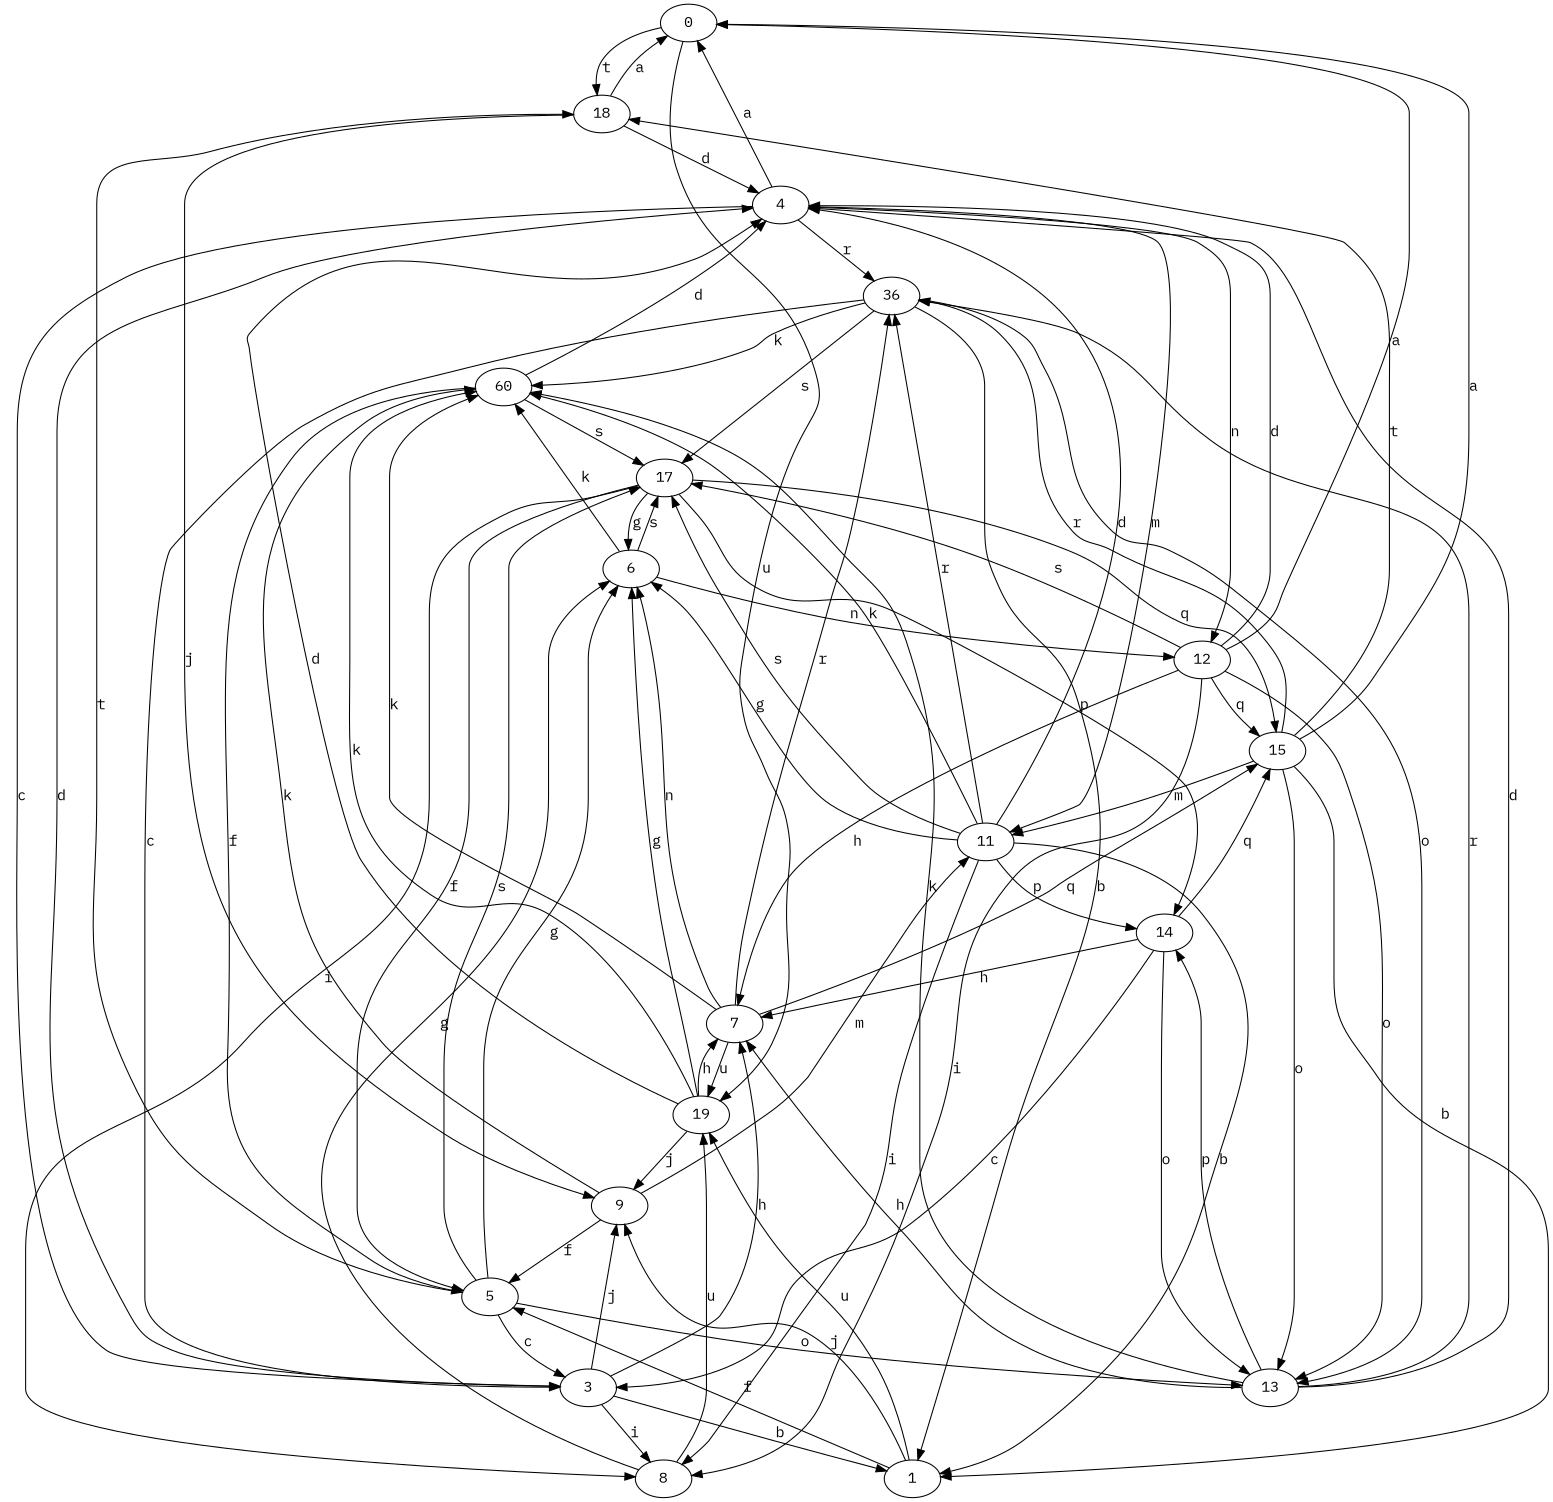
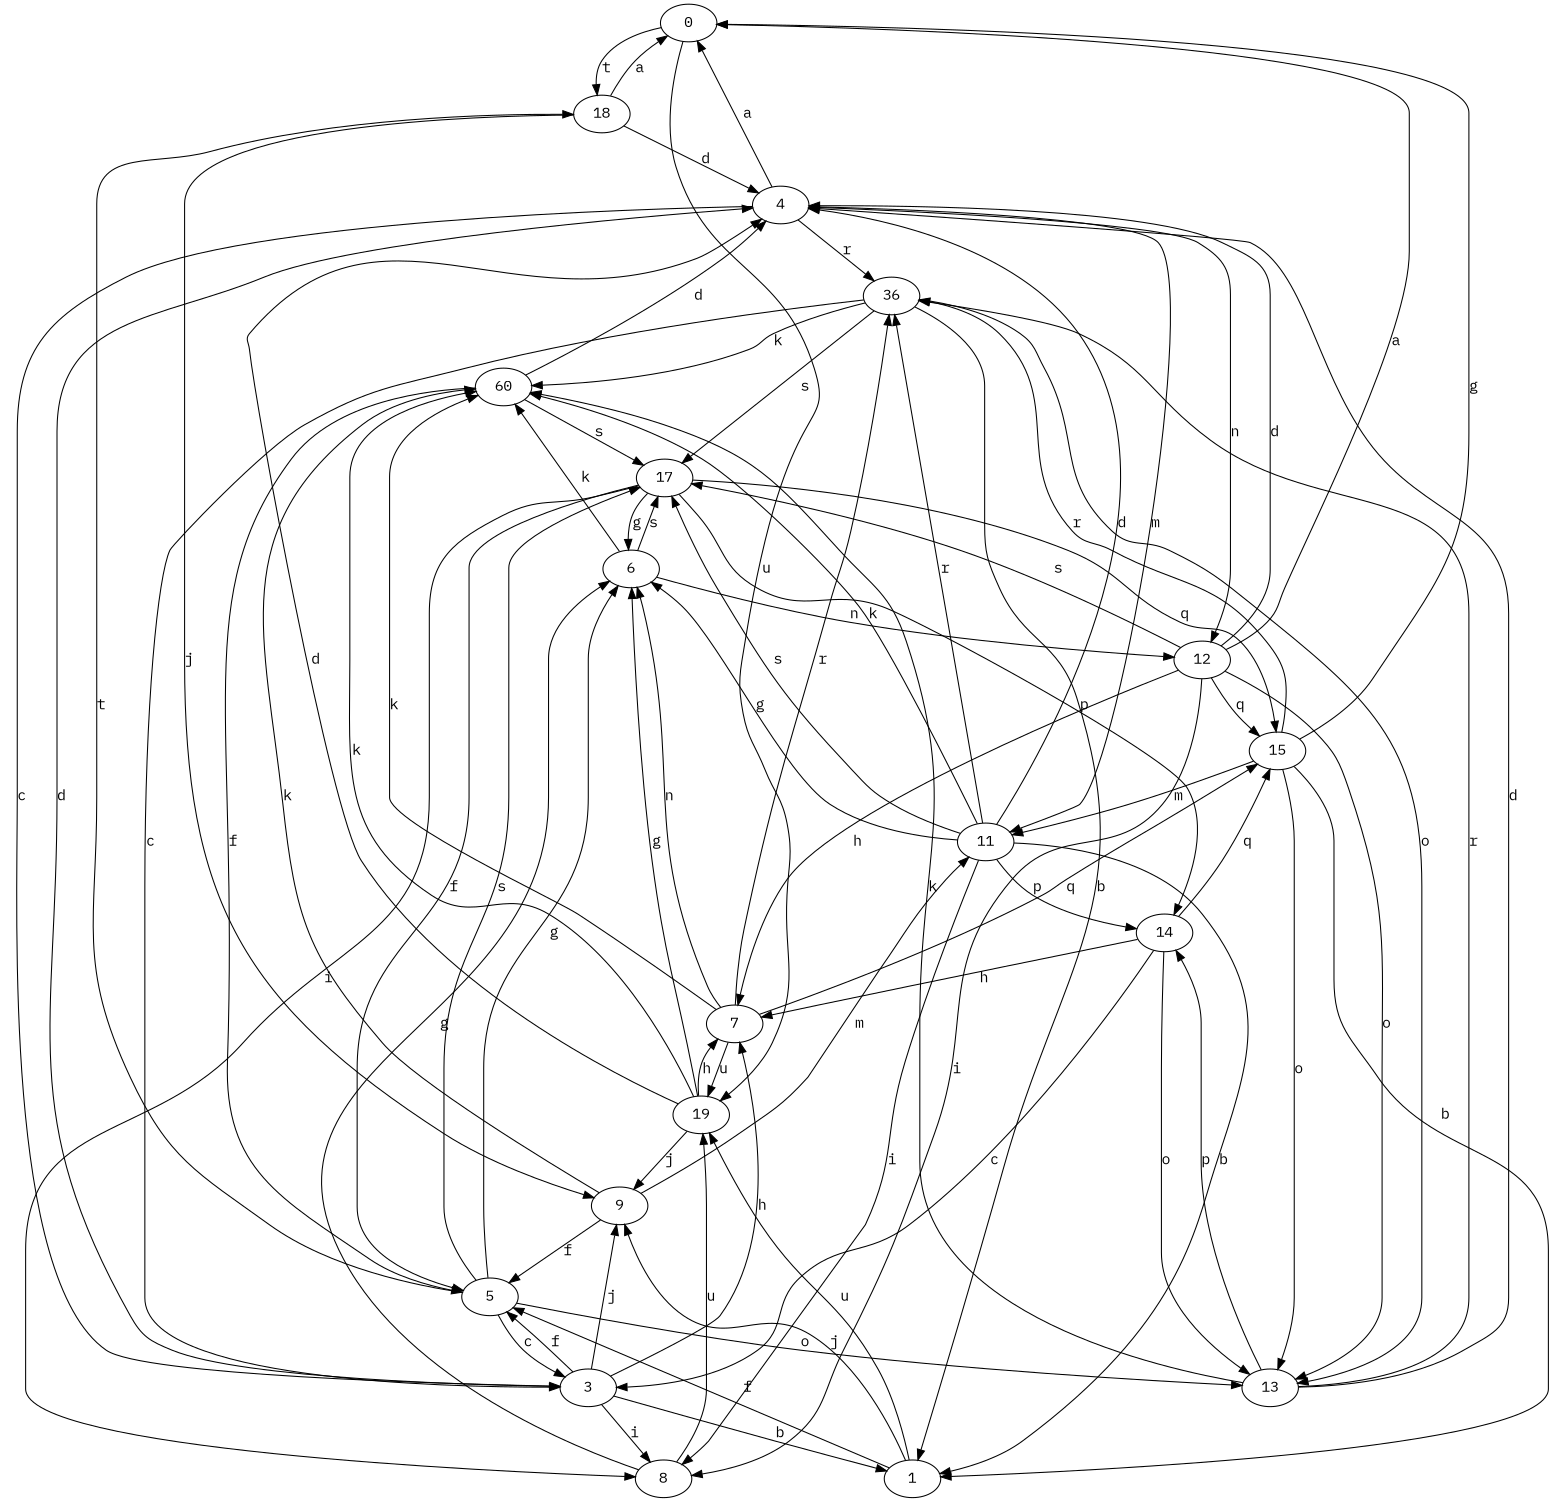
(1257, 224) -> none
(1474, 387) -> (1474, 387)
(953, 1291) -> none
none -> (544, 1345)
